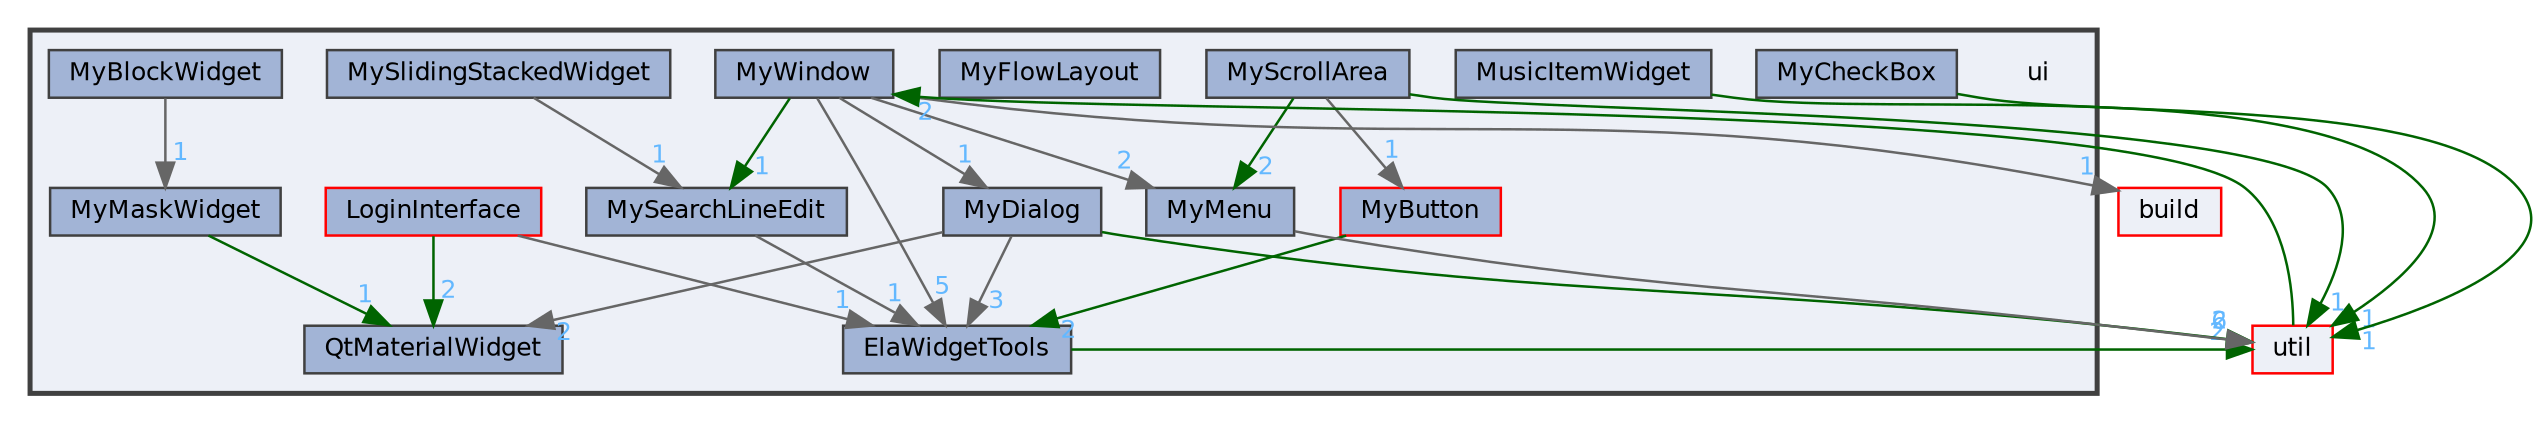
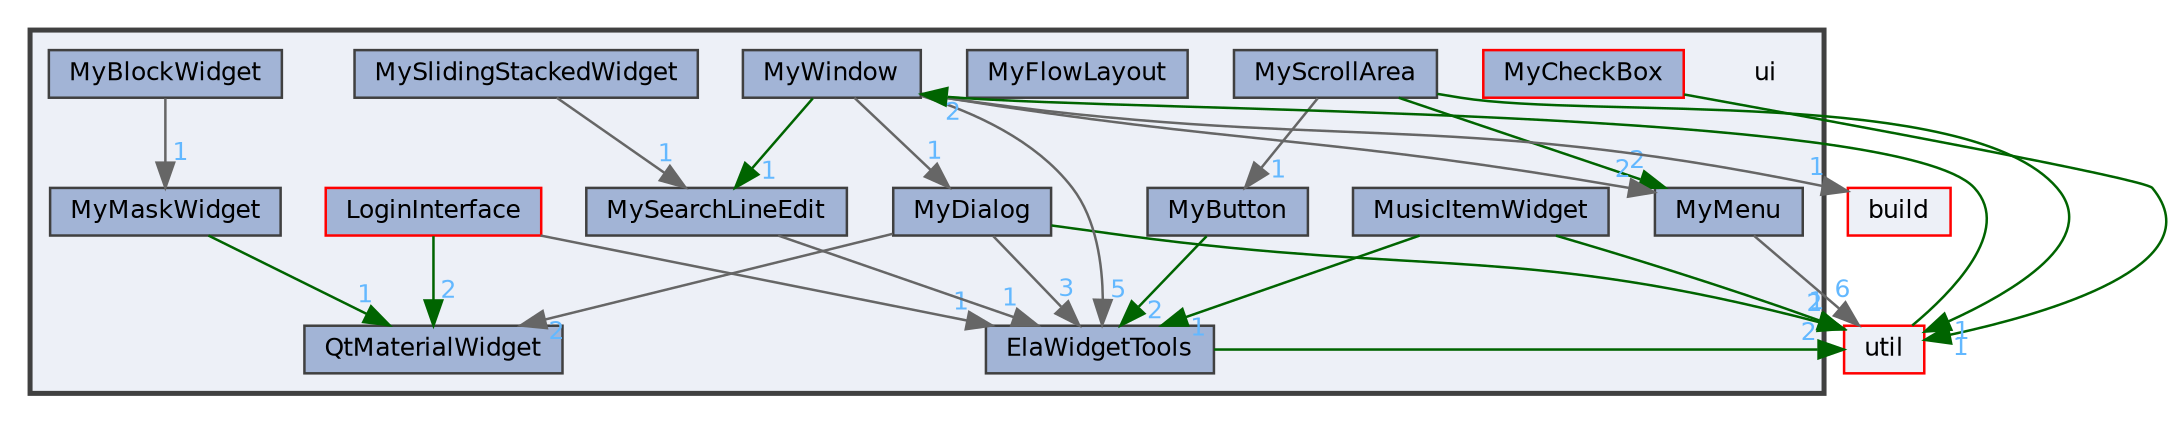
(1857, 74) -> (1584, 74)
(1421, 212) -> (1228, 212)
none -> (1303, 276)
